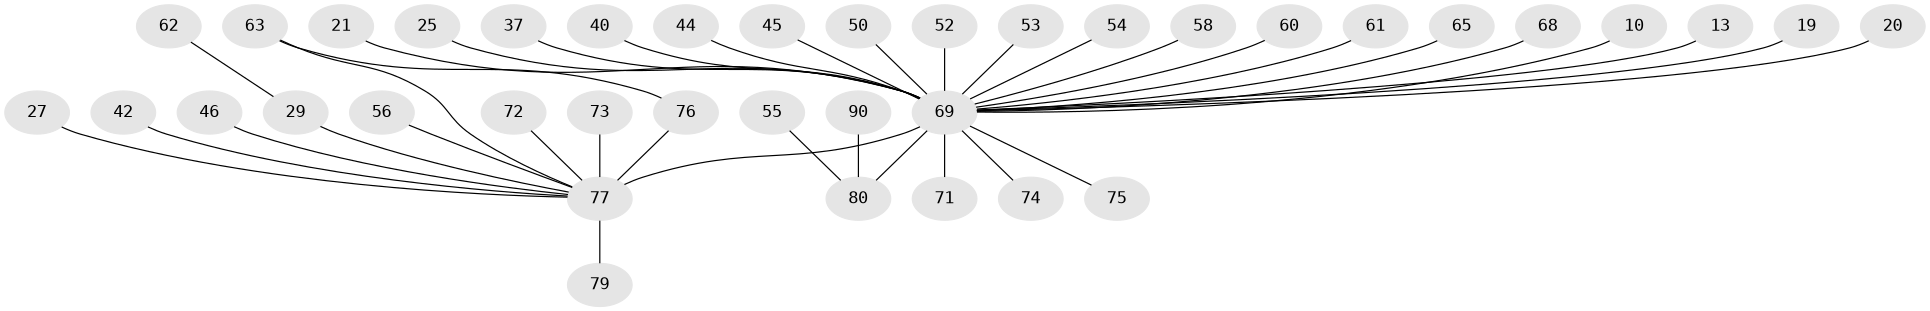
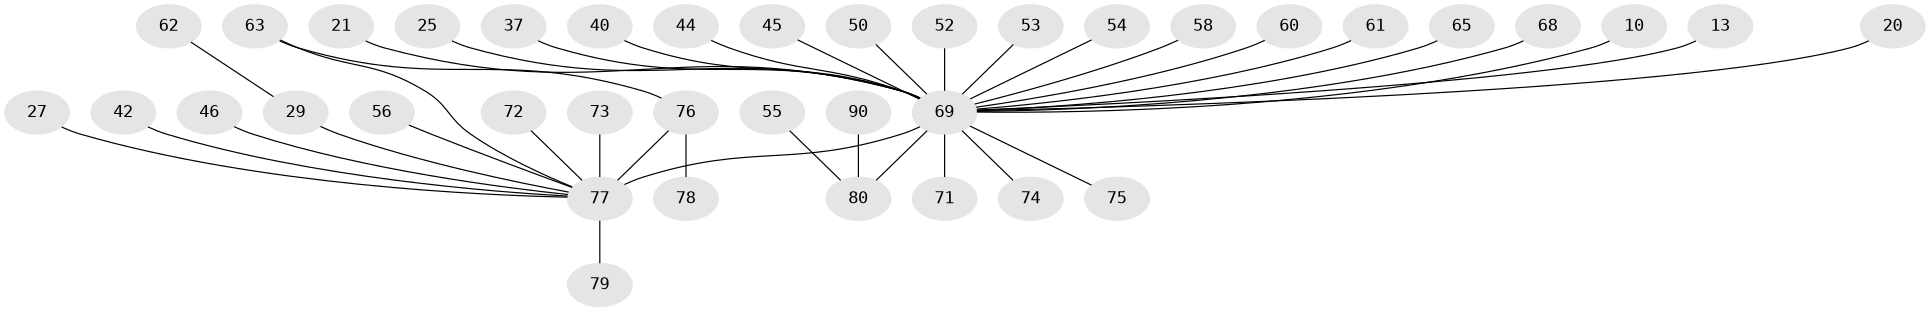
(1807, 26) -> none
none -> (686, 199)
